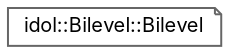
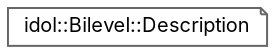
(115, 27) -> (138, 27)
